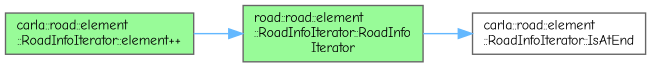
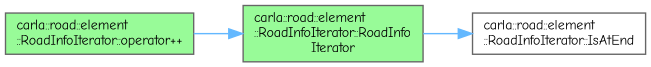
(100, 34) -> (100, 34)
(333, 34) -> (333, 34)
